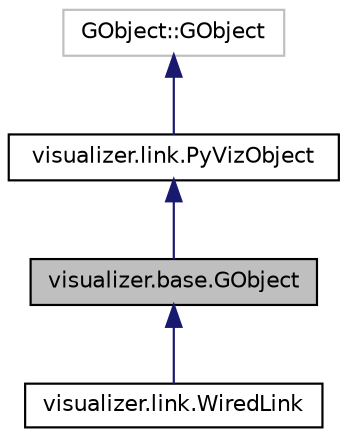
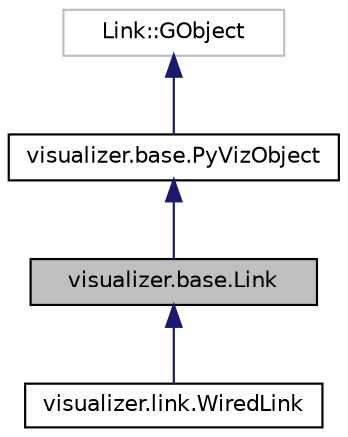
(174, 33) -> (174, 33)
(174, 157) -> (174, 157)
(174, 282) -> (174, 282)
